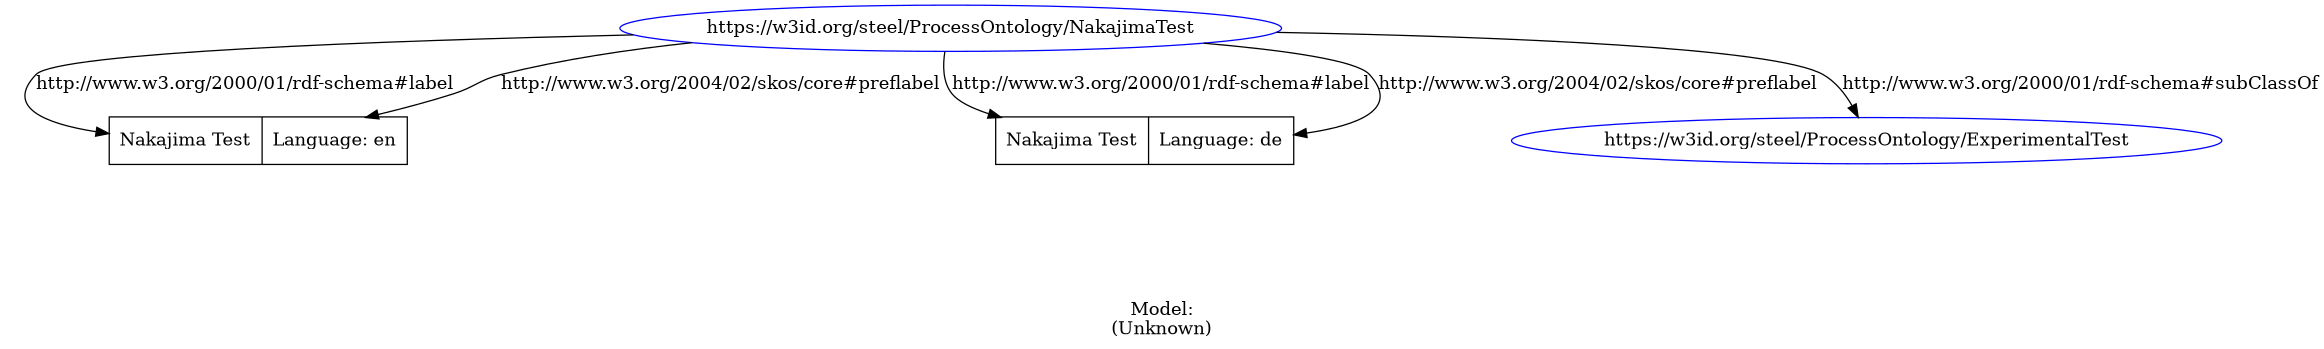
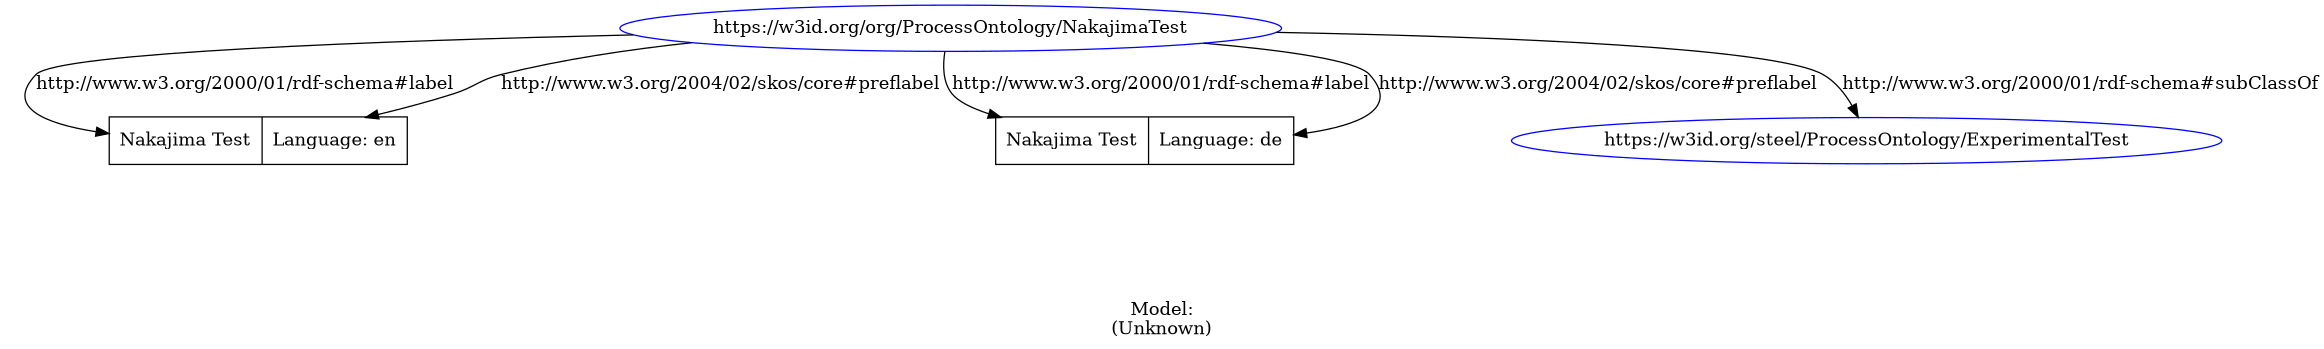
(951, 28) -> (951, 28)
